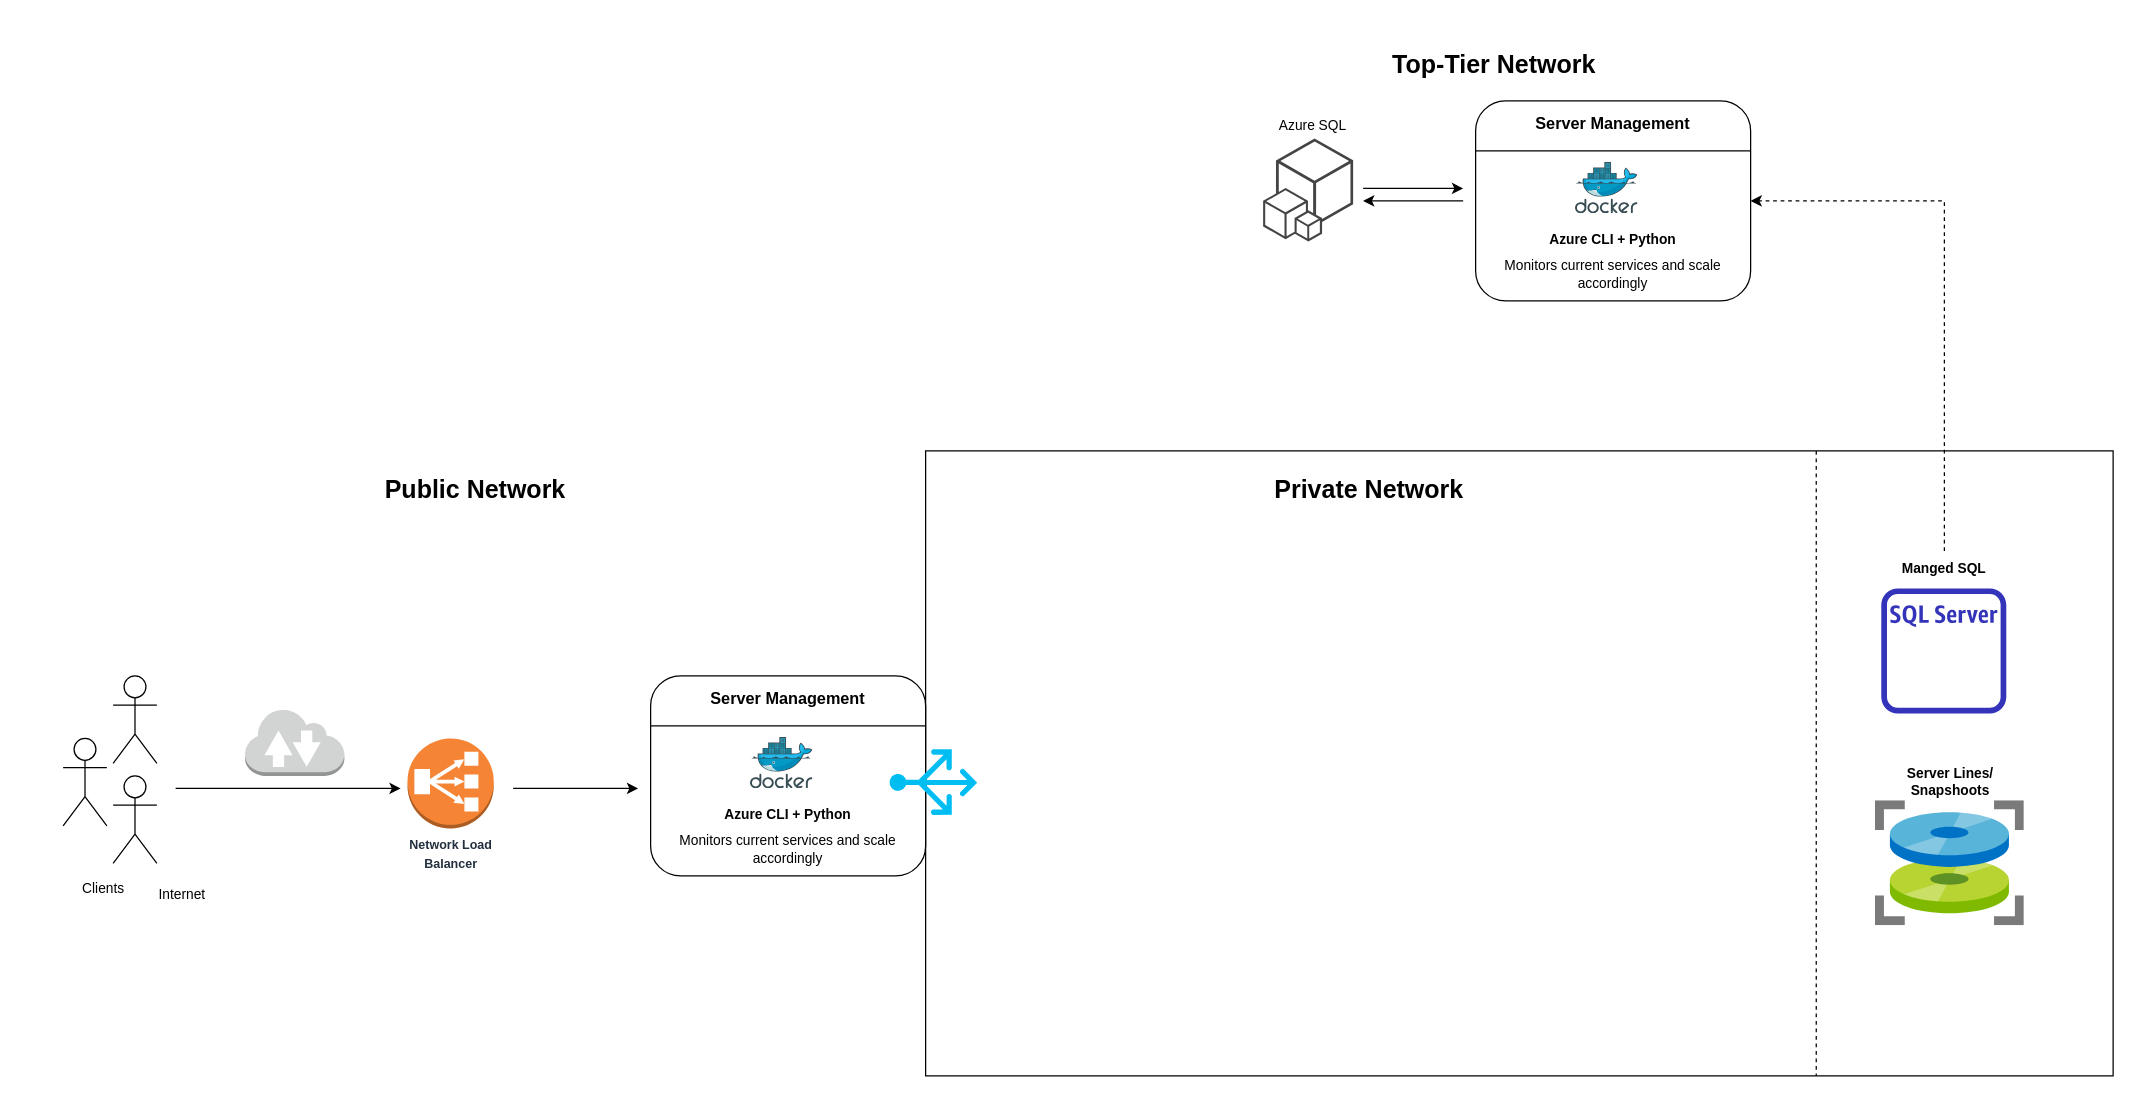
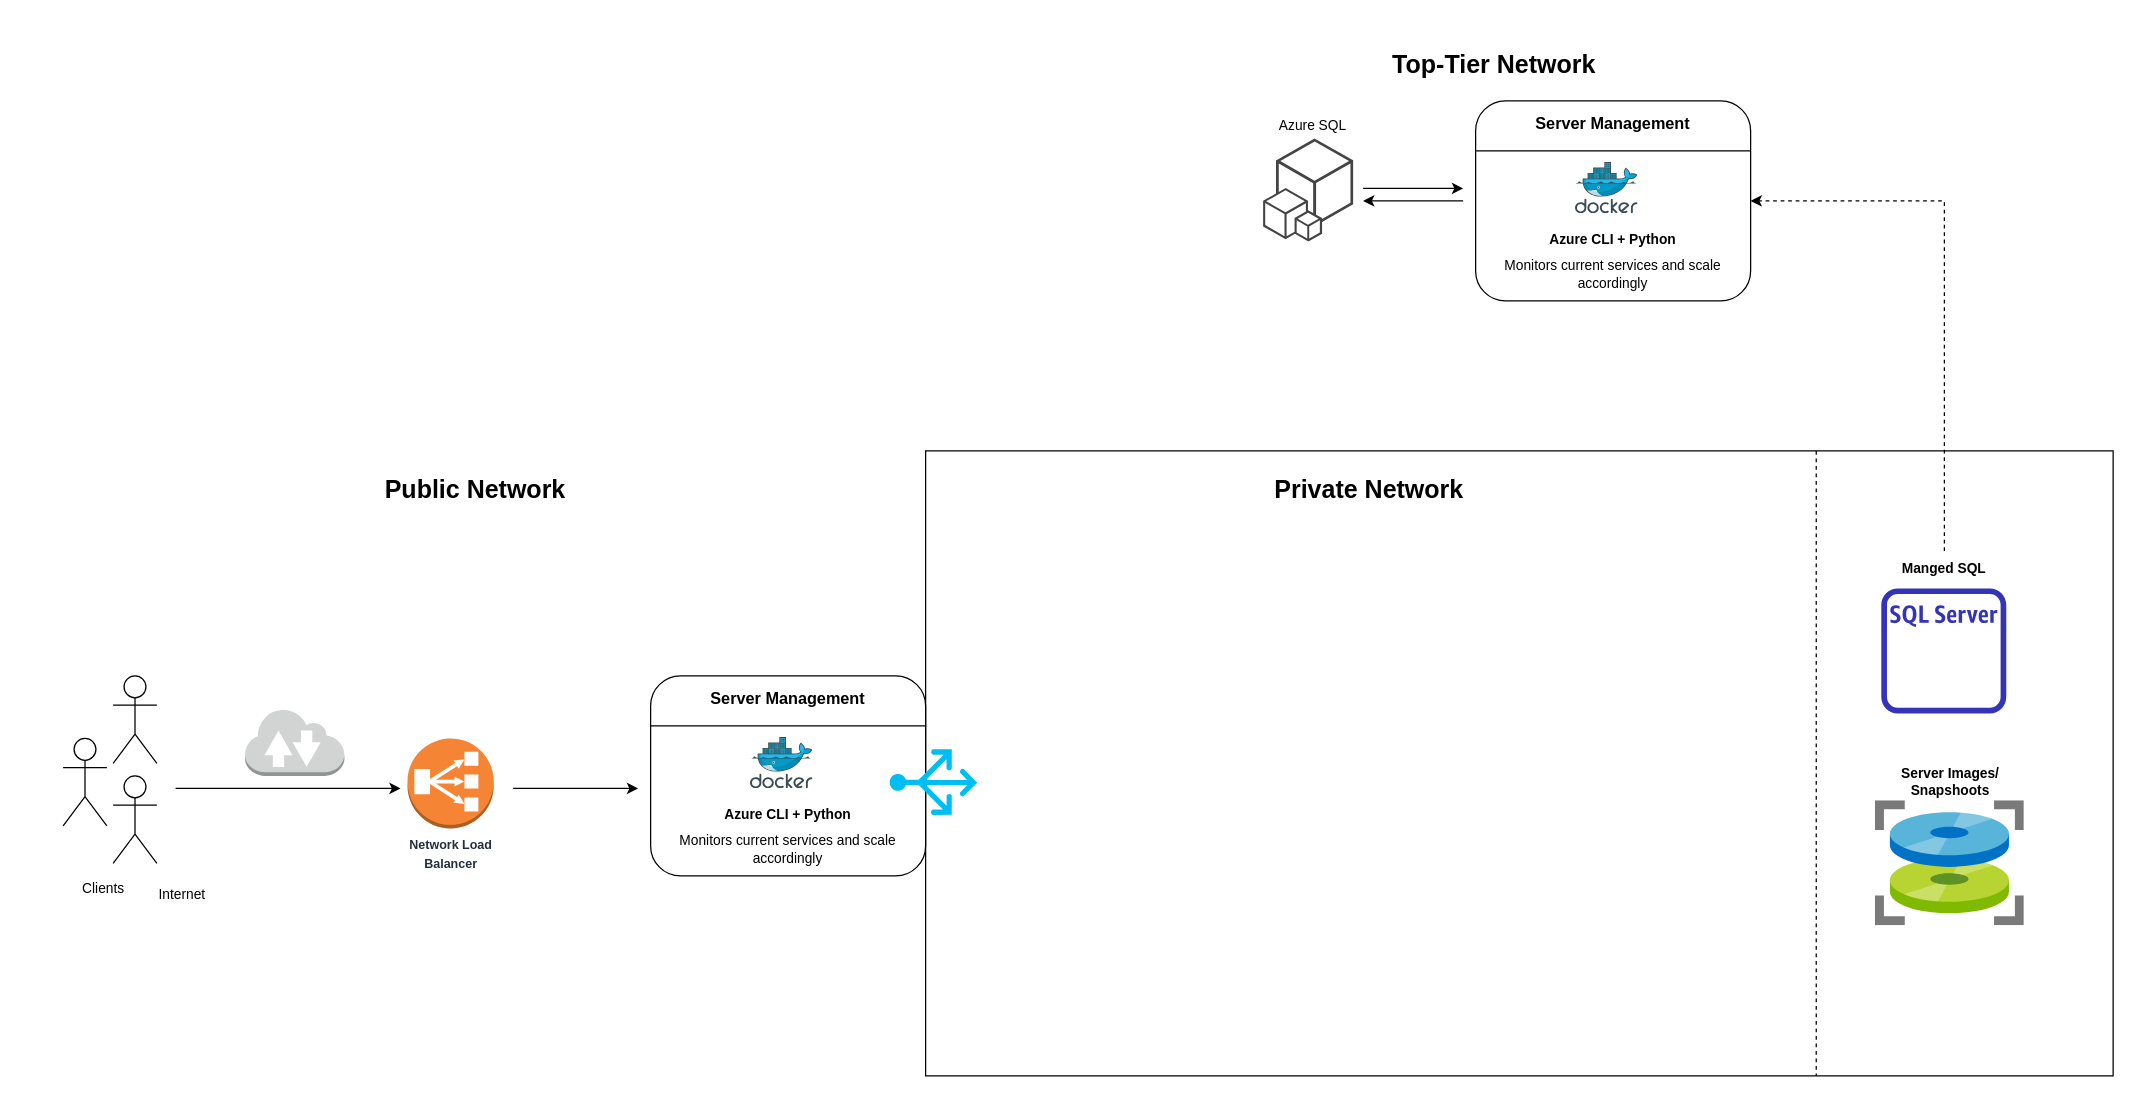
(1951, 782) -> (1951, 782)
